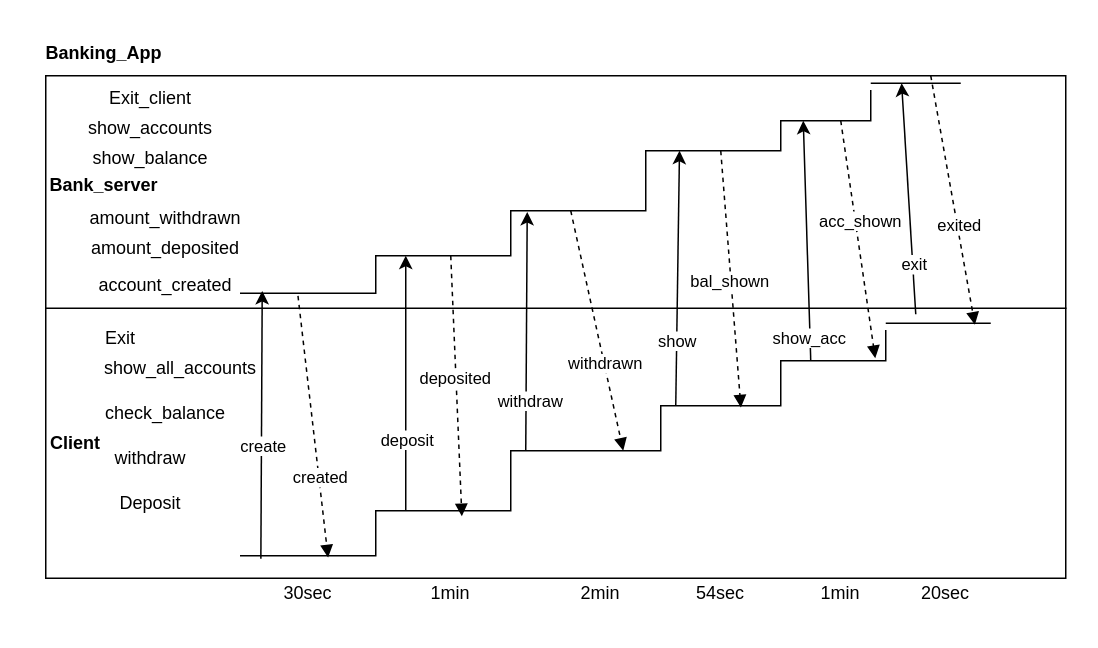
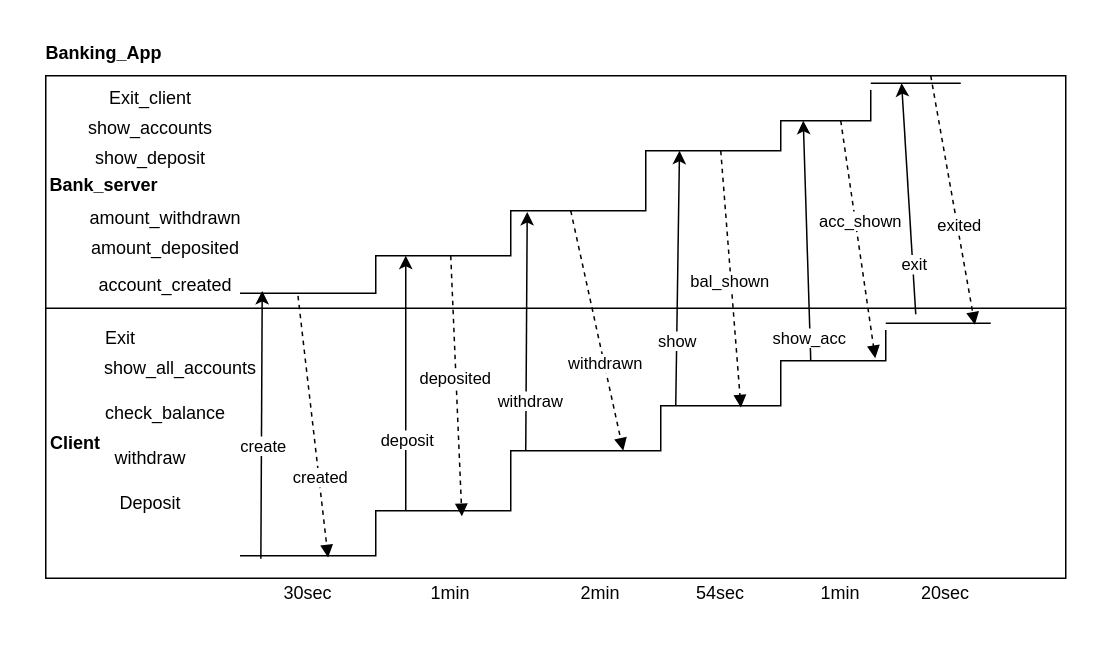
(151, 158) -> (151, 158)
